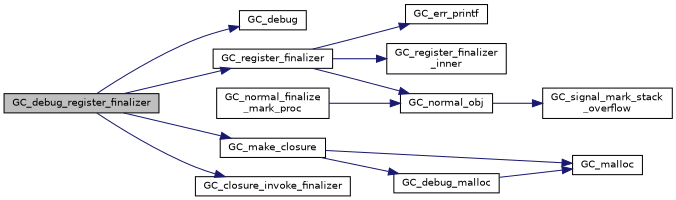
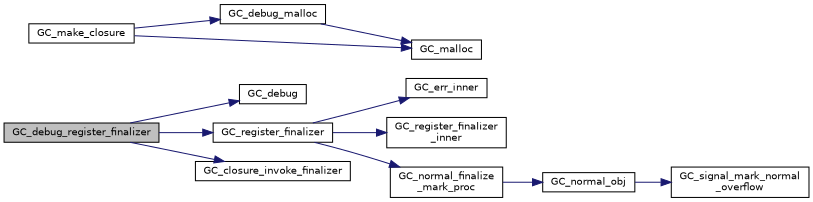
(447, 14) -> (447, 88)
(356, 79) -> (352, 152)
(608, 103) -> (740, 182)
(172, 124) -> none
